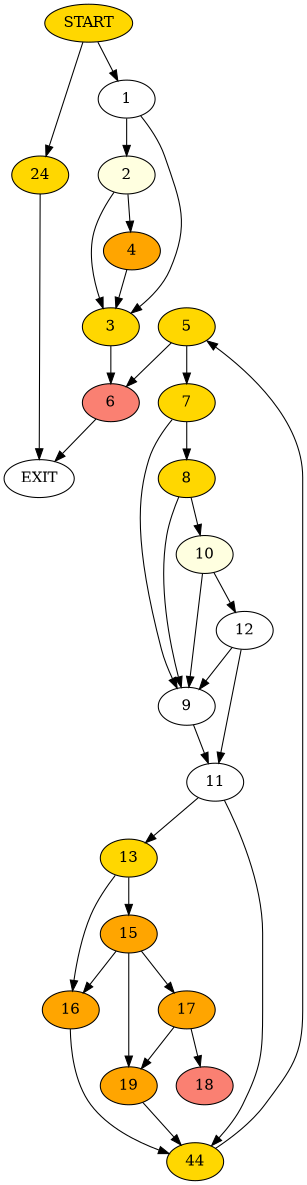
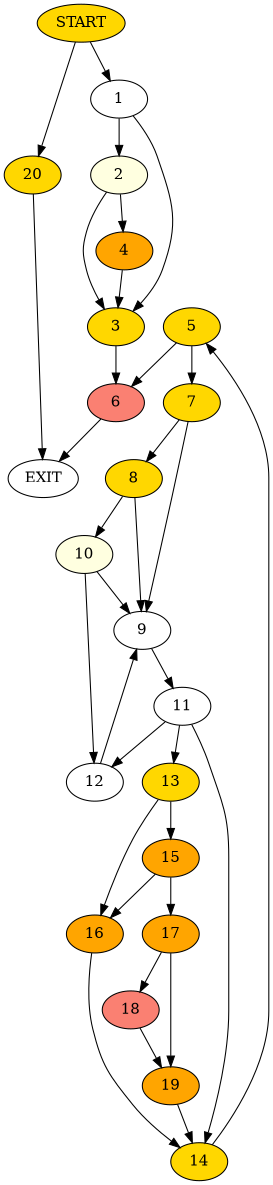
(40, 175) -> (33, 175)
(231, 701) -> (142, 741)
(129, 1004) -> (148, 1043)
(195, 1162) -> (199, 1162)
